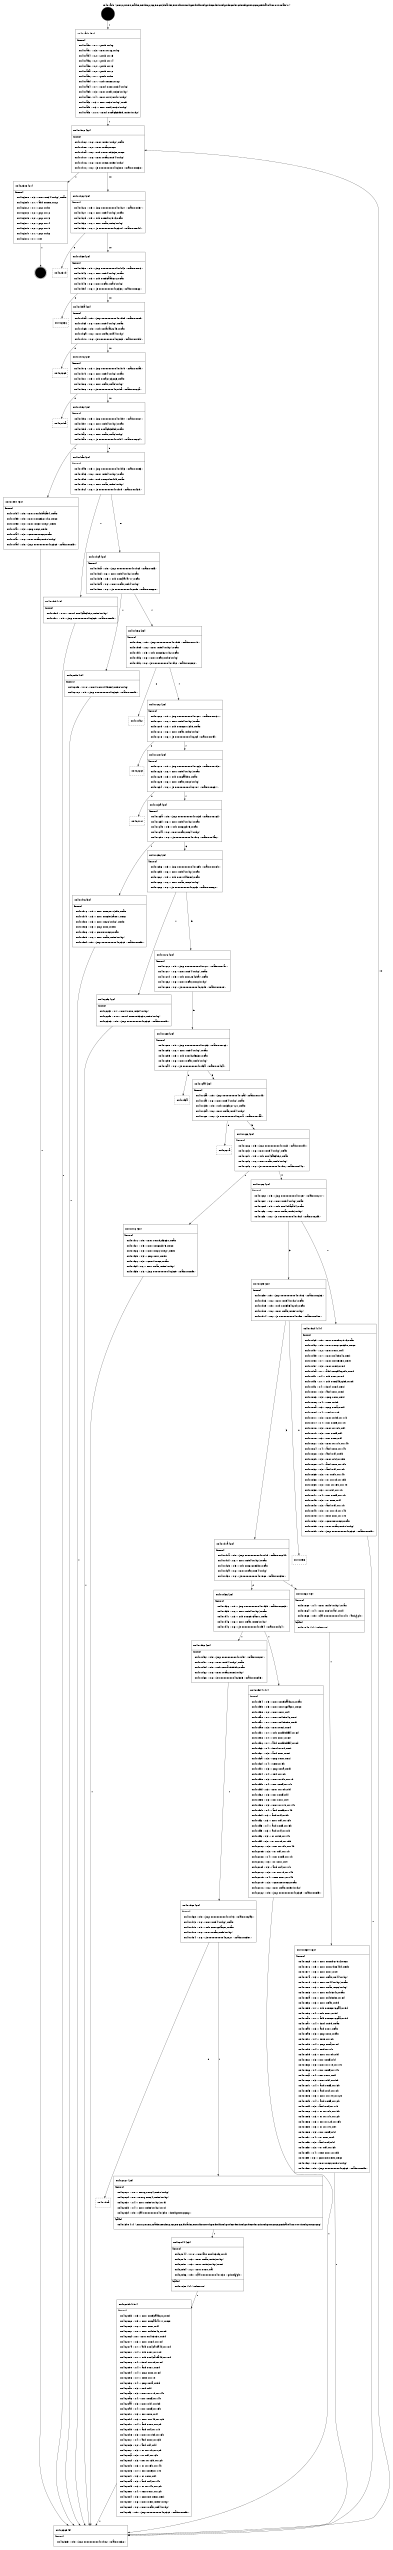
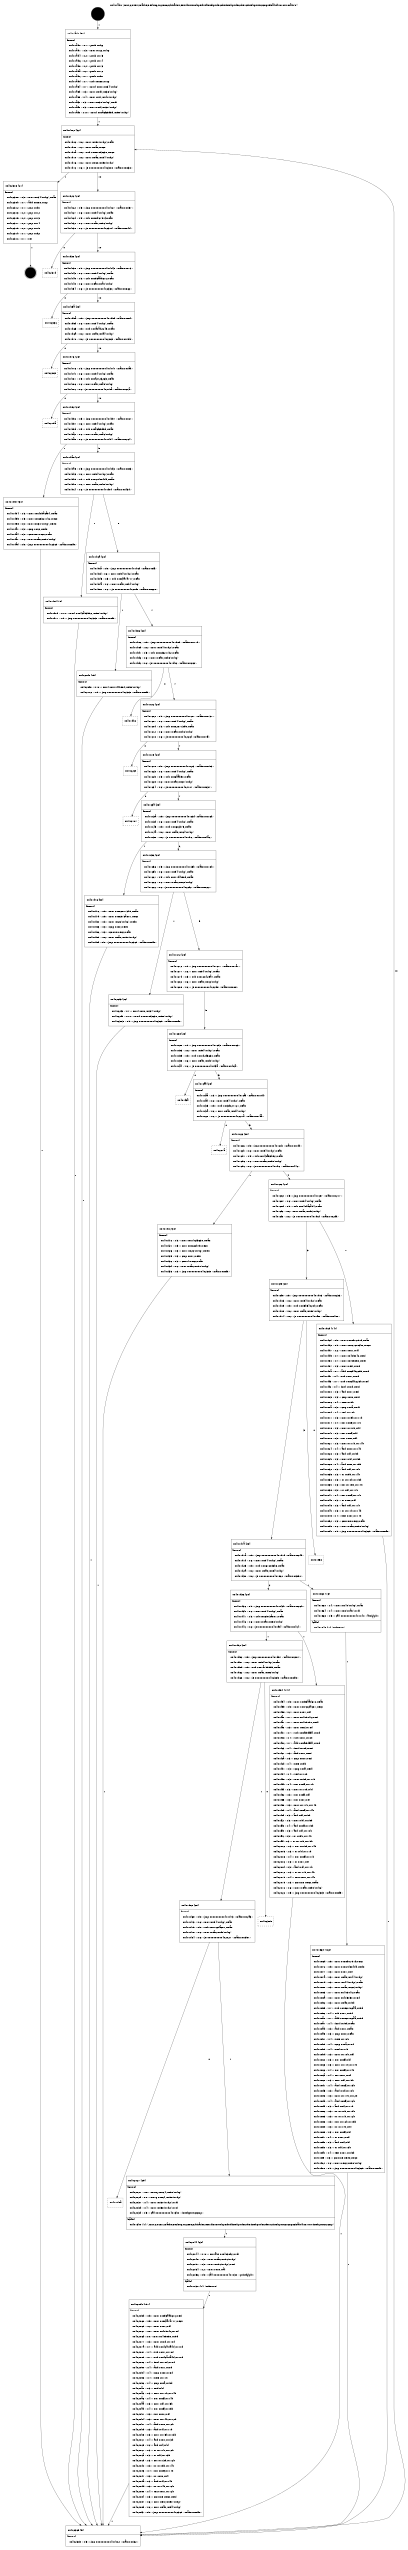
none -> (266, 1922)
